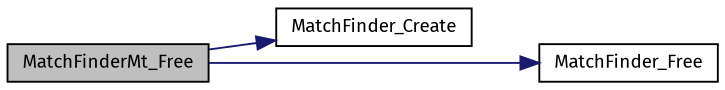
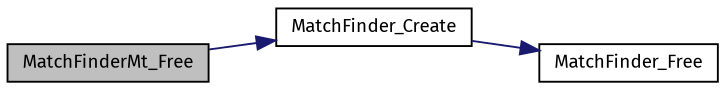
(365, 63) -> (496, 44)
